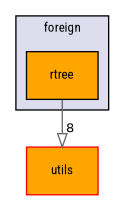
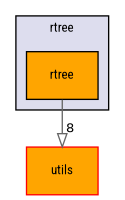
(62, 28) -> (62, 28)
